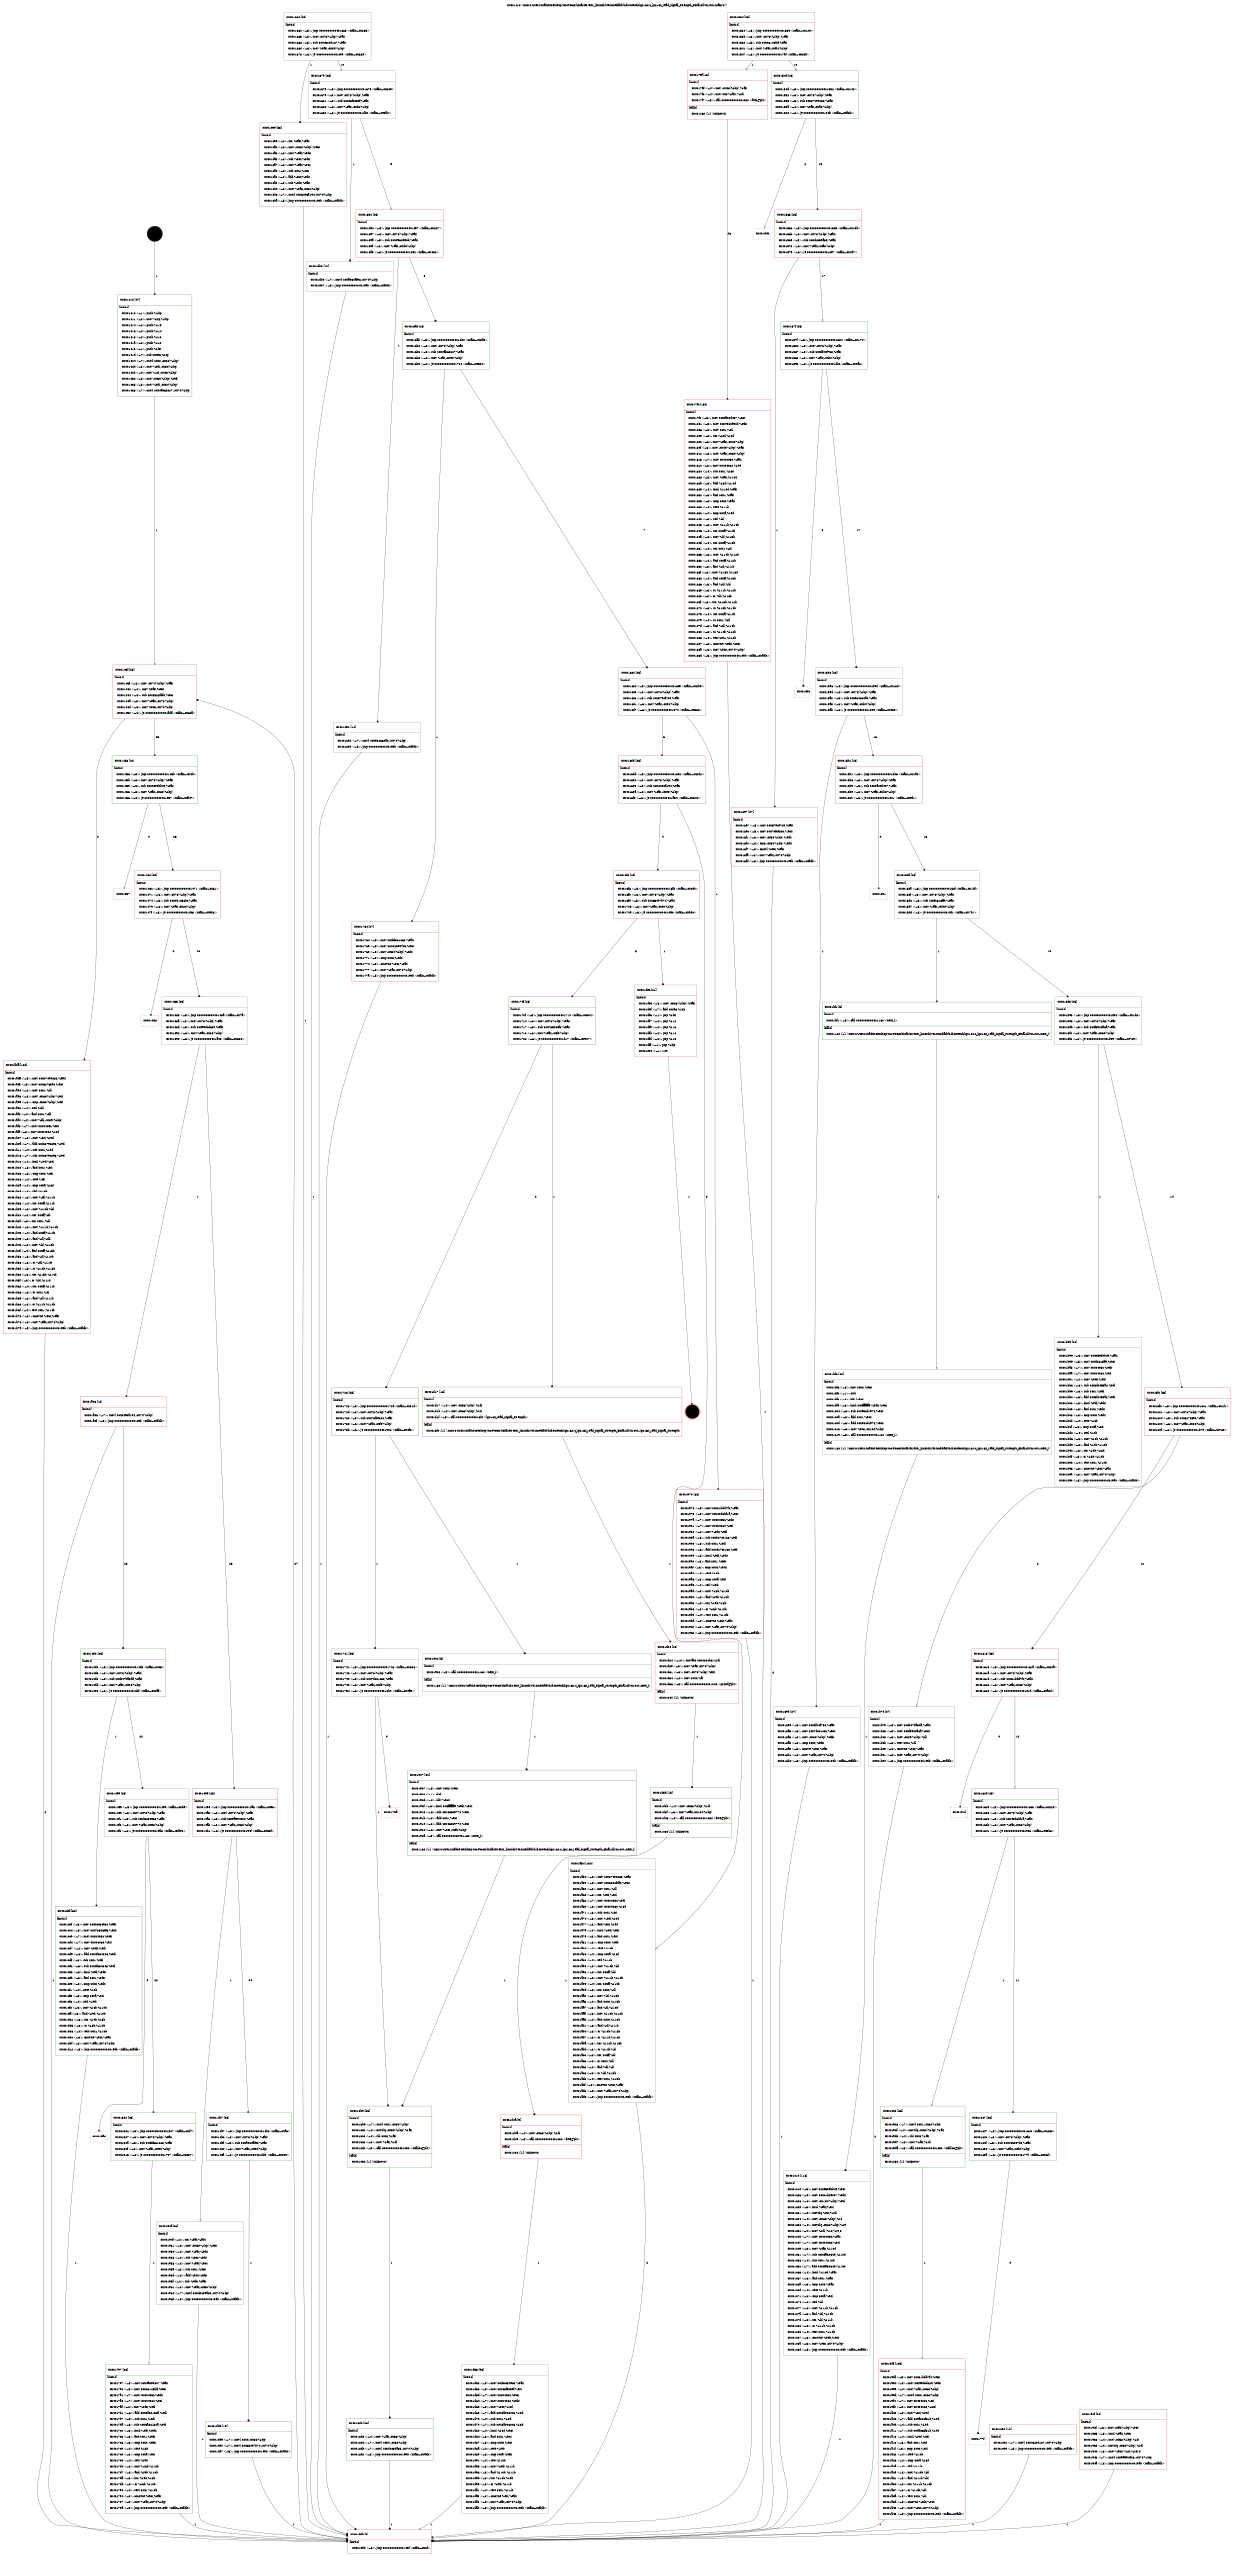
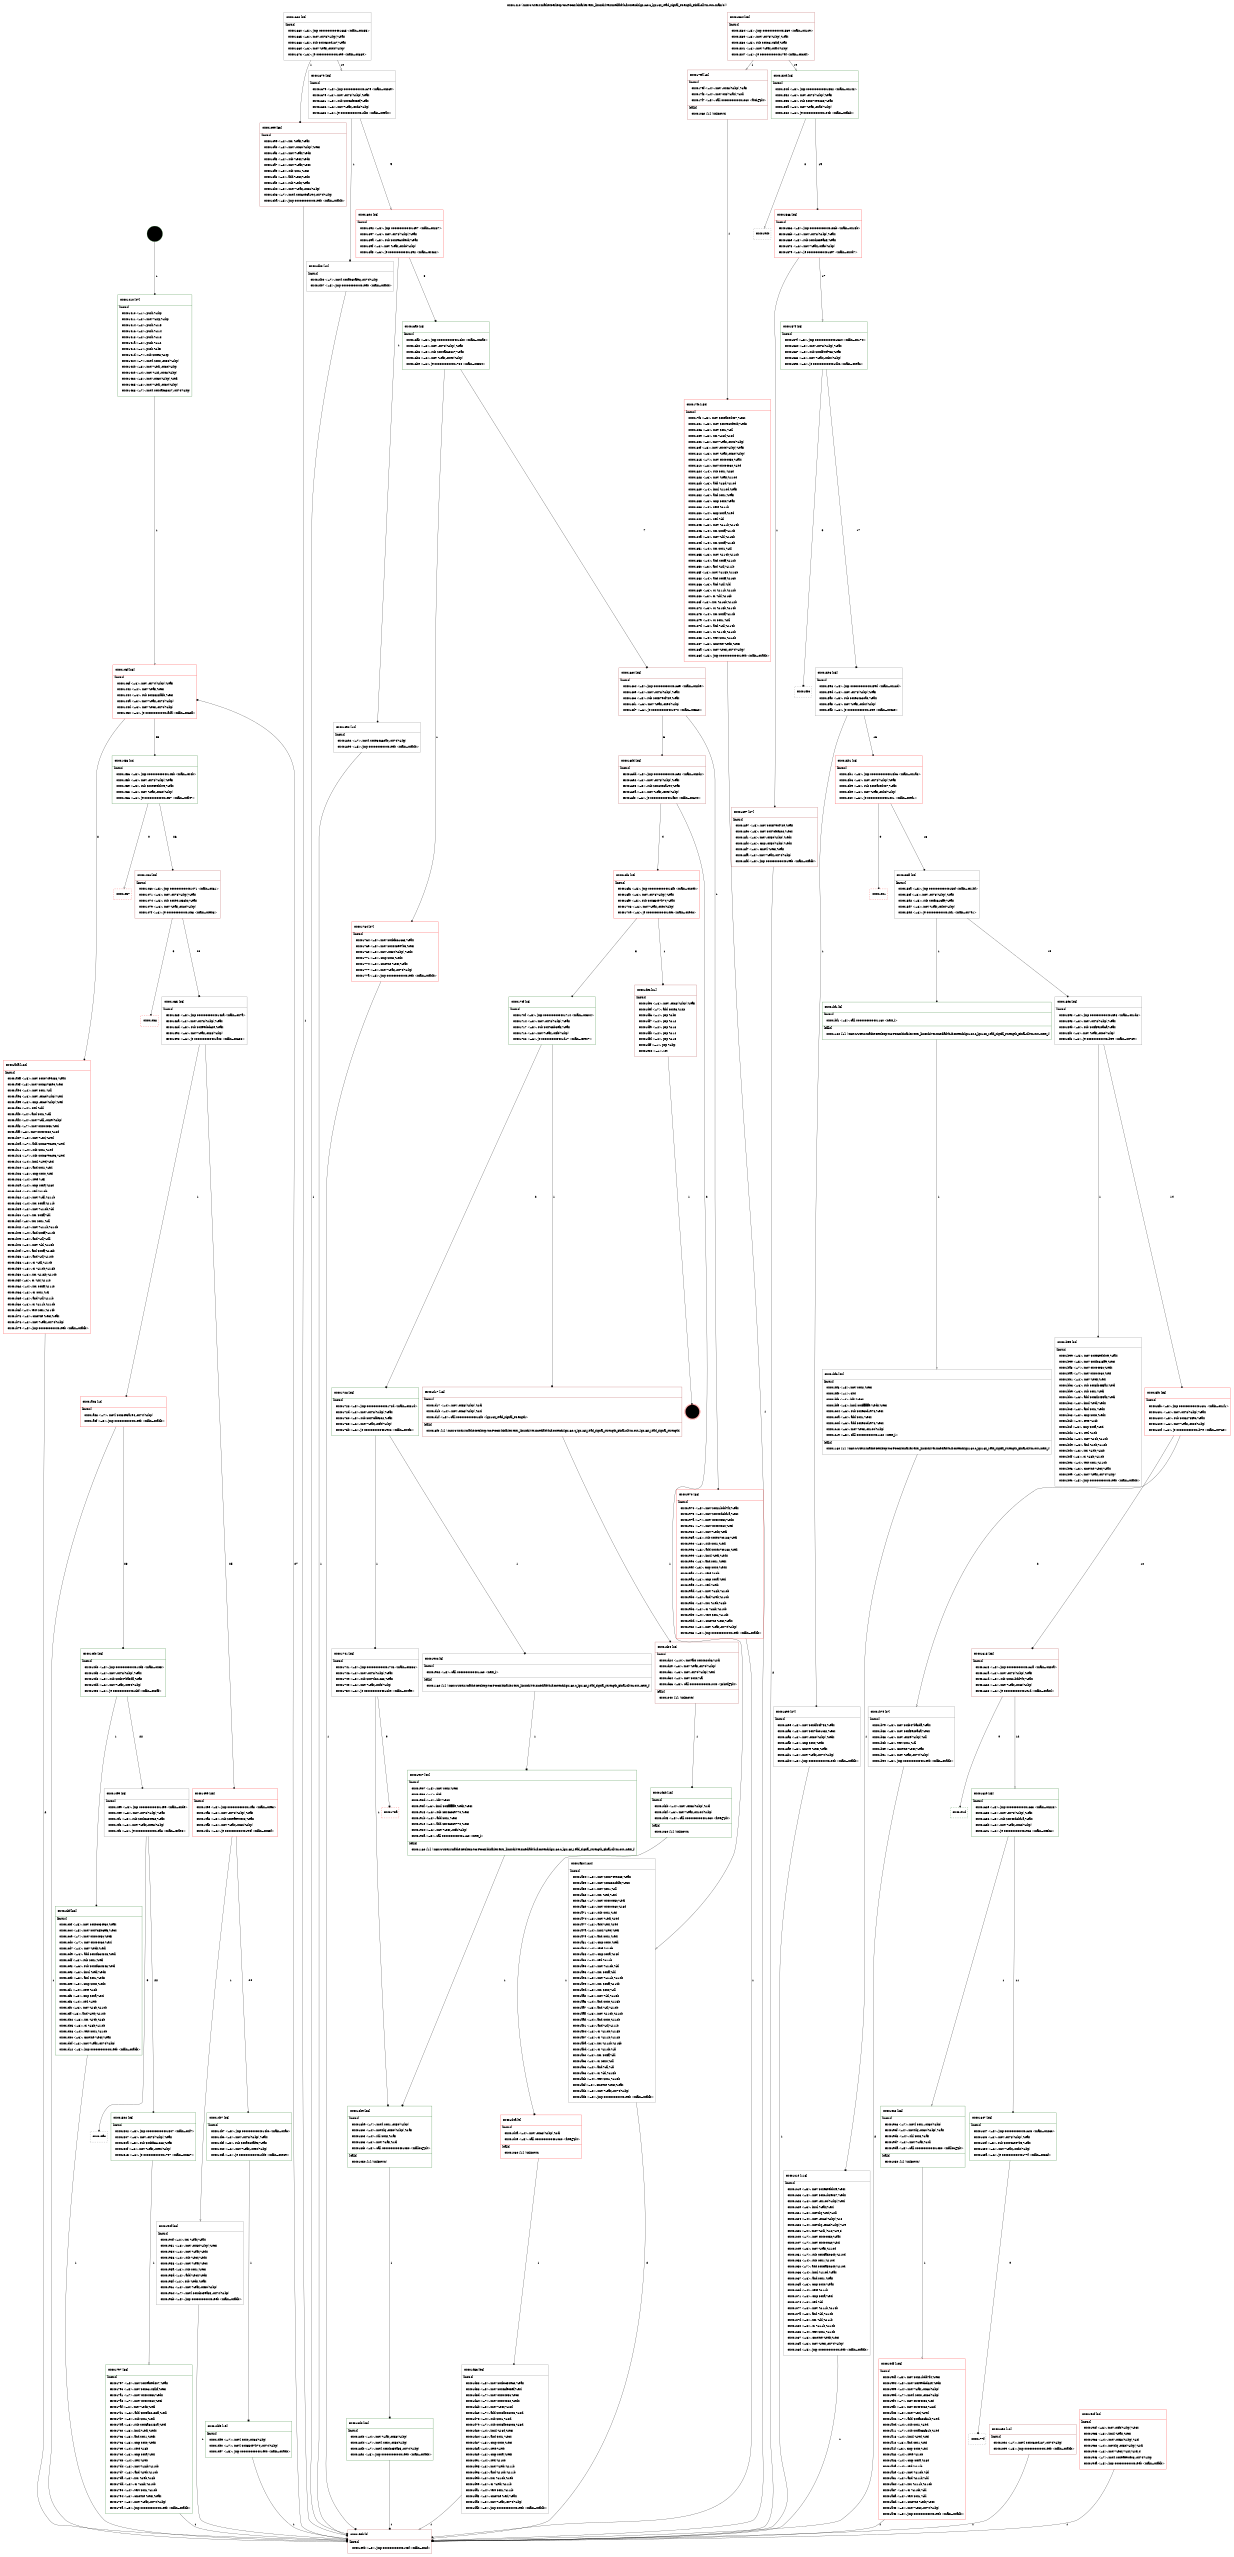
(729, 234) -> (729, 234)
